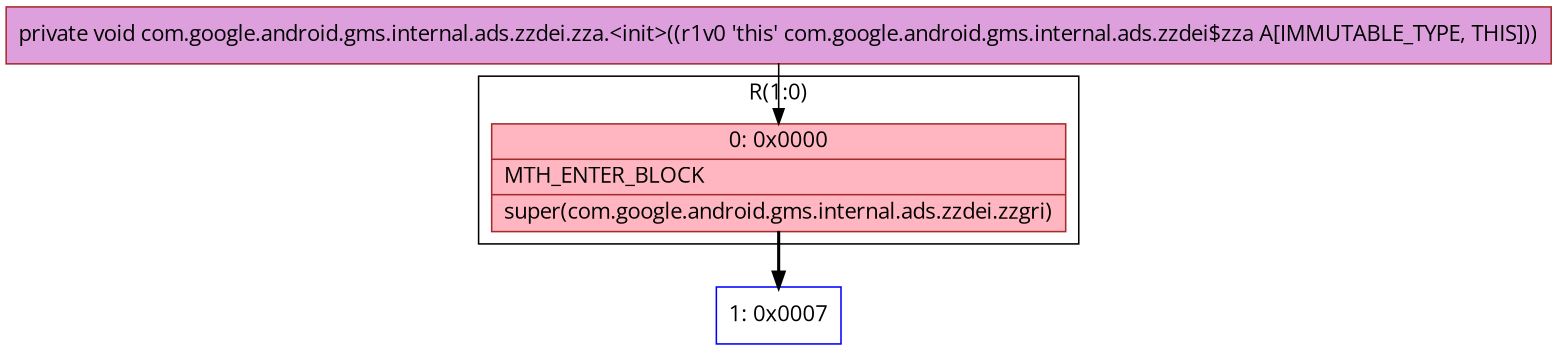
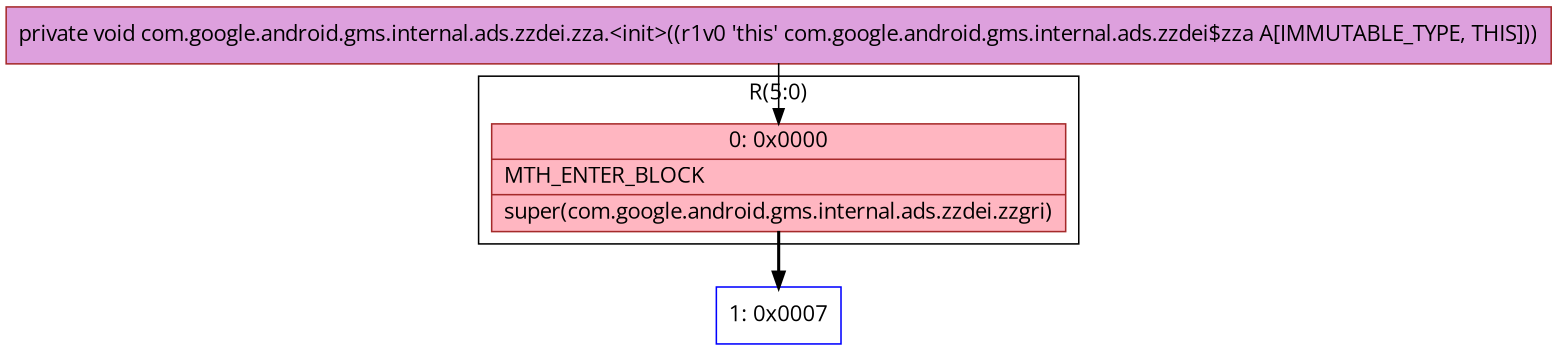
(779, 94) -> (779, 94)
